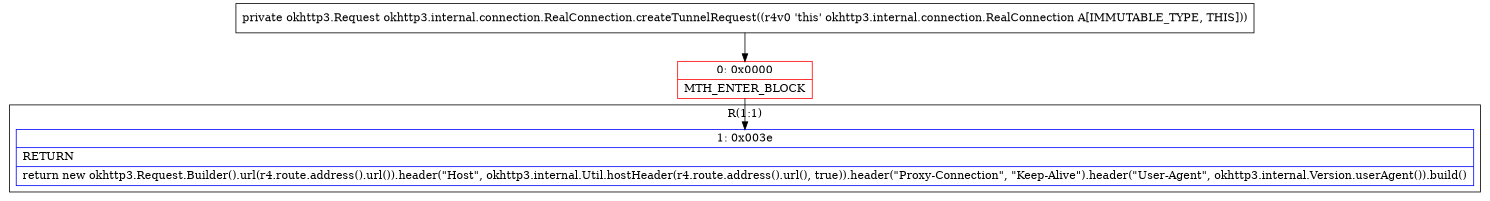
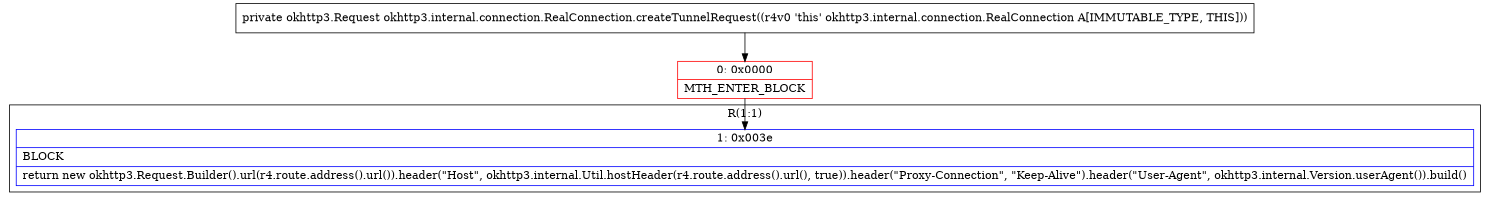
(48, 157) -> (43, 157)
